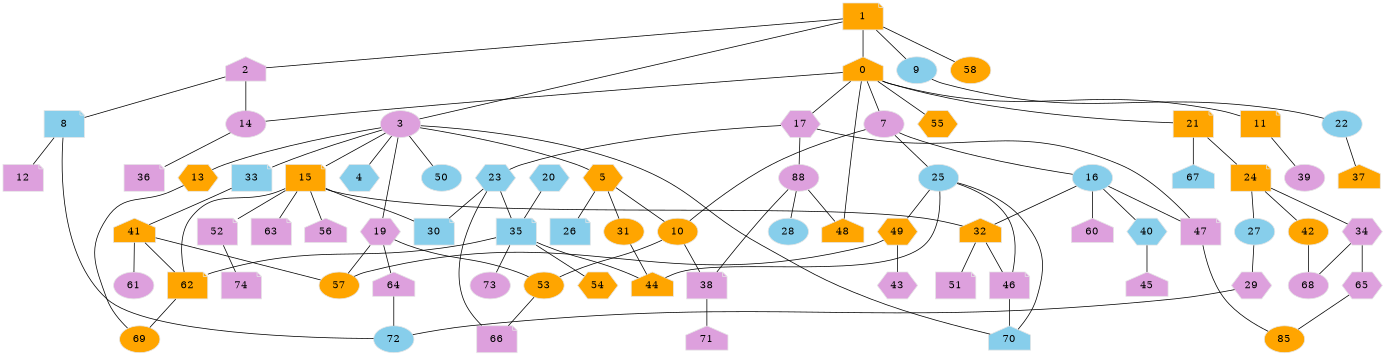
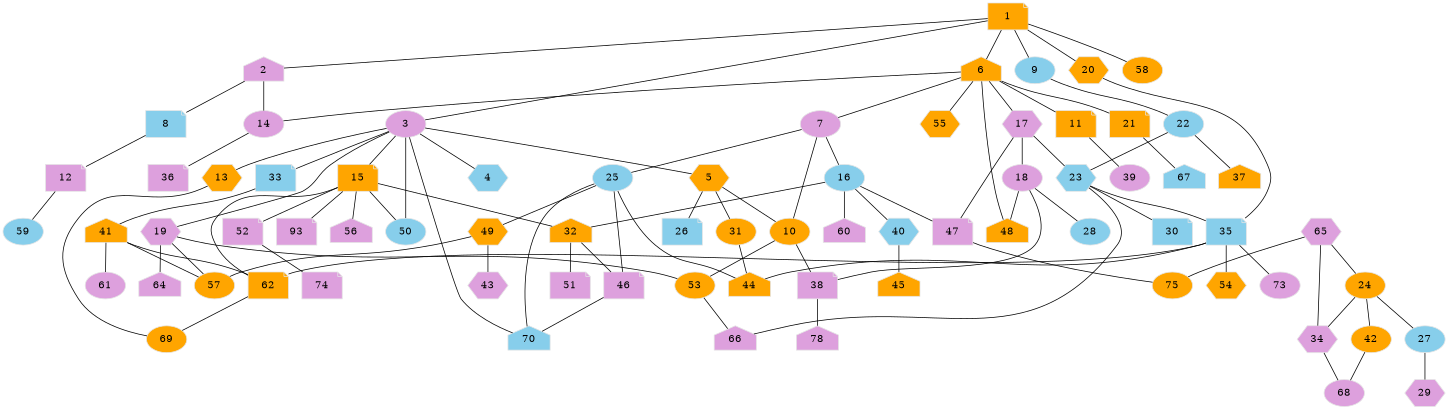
none -> (1052, 45)
(863, 70) -> (981, 70)
none -> (1129, 151)
(1222, 151) -> (1344, 259)
(549, 178) -> (1089, 70)
(799, 178) -> (1022, 178)
(1251, 178) -> (1365, 285)
(370, 205) -> (383, 206)
none -> (23, 232)
(271, 232) -> (297, 232)
(1147, 285) -> (899, 285)
(394, 339) -> none
(497, 339) -> (735, 339)
(707, 339) -> (817, 339)
(1284, 339) -> (1172, 285)
